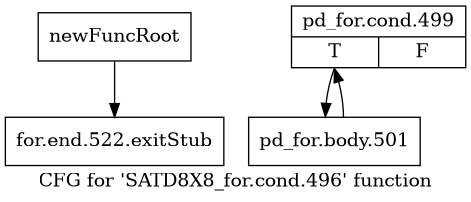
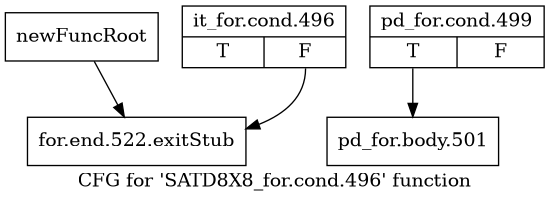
none -> (264, 37)
(342, 99) -> none
